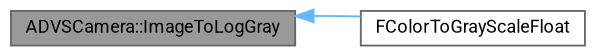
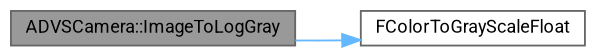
(337, 16) -> (319, 41)
